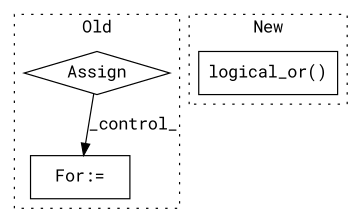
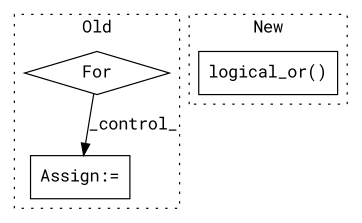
(97, 73) -> (97, 73)
(80, 177) -> (80, 177)
